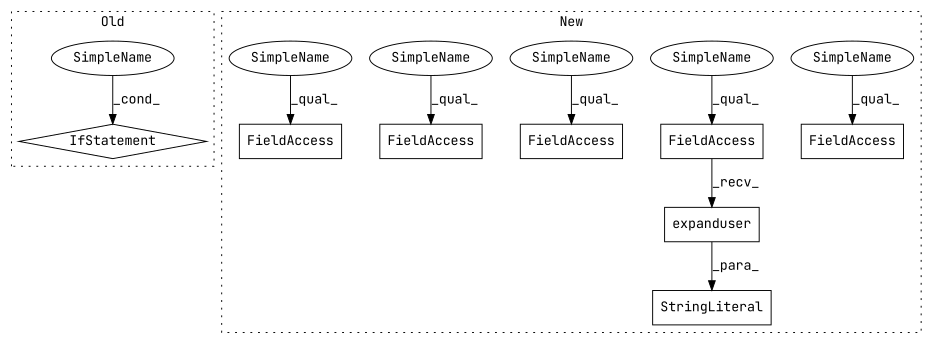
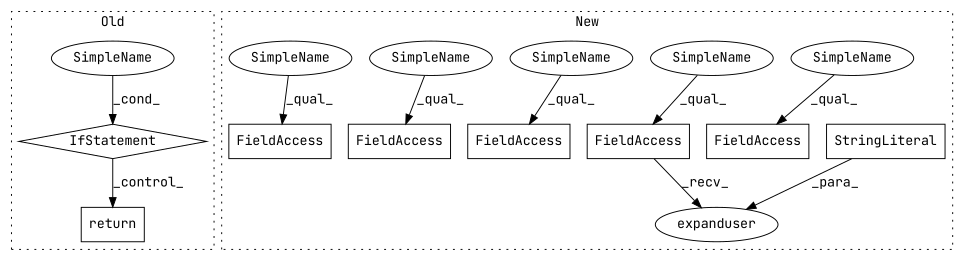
none -> (113, 225)
(712, 225) -> (717, 225)
(712, 261) -> (803, 182)
